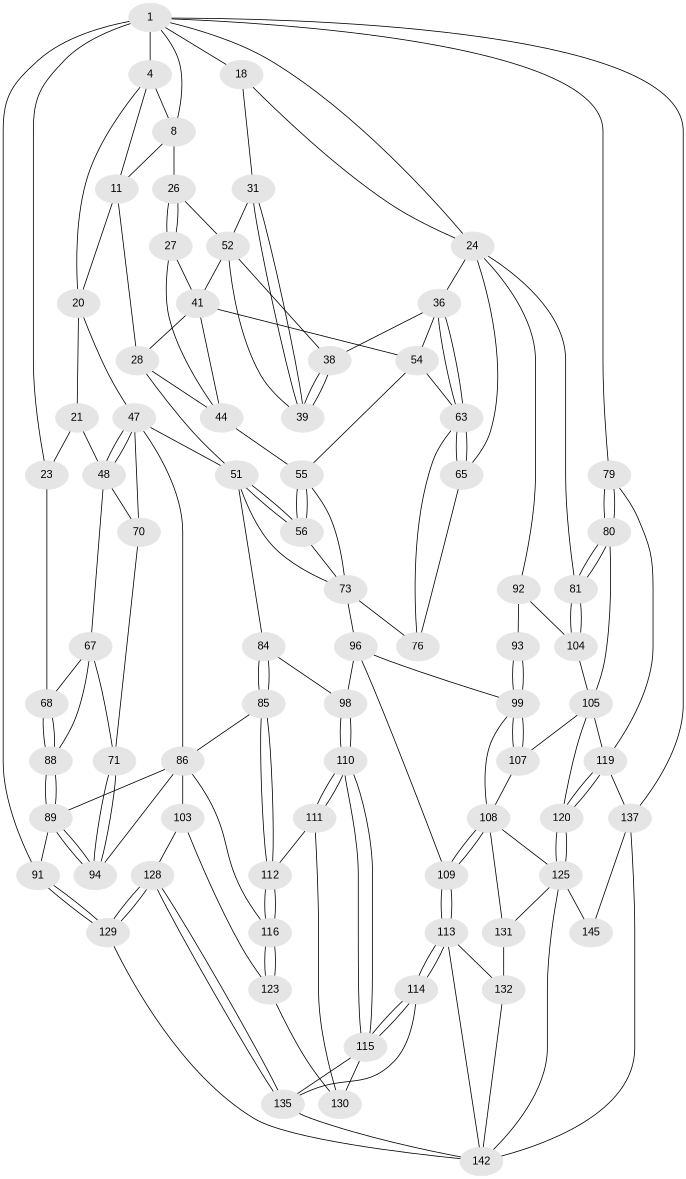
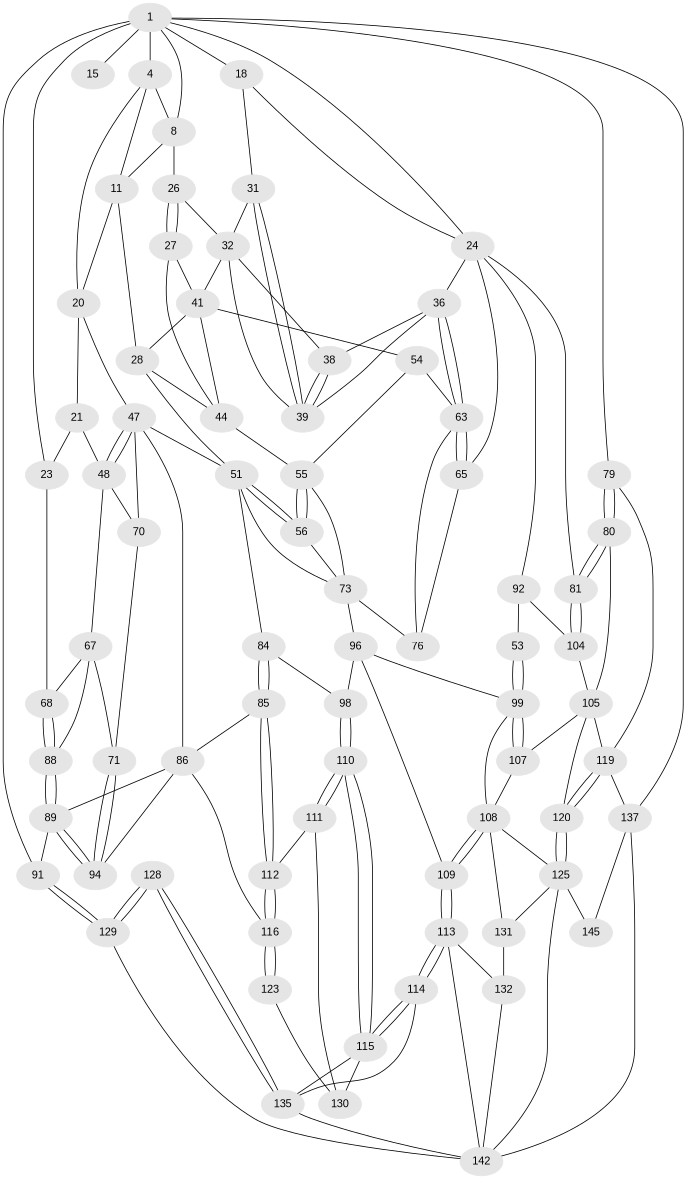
none -> (93, 75)
(228, 246) -> (228, 246)
(428, 332) -> (372, 362)
(518, 647) -> (518, 647)
(183, 818) -> none
